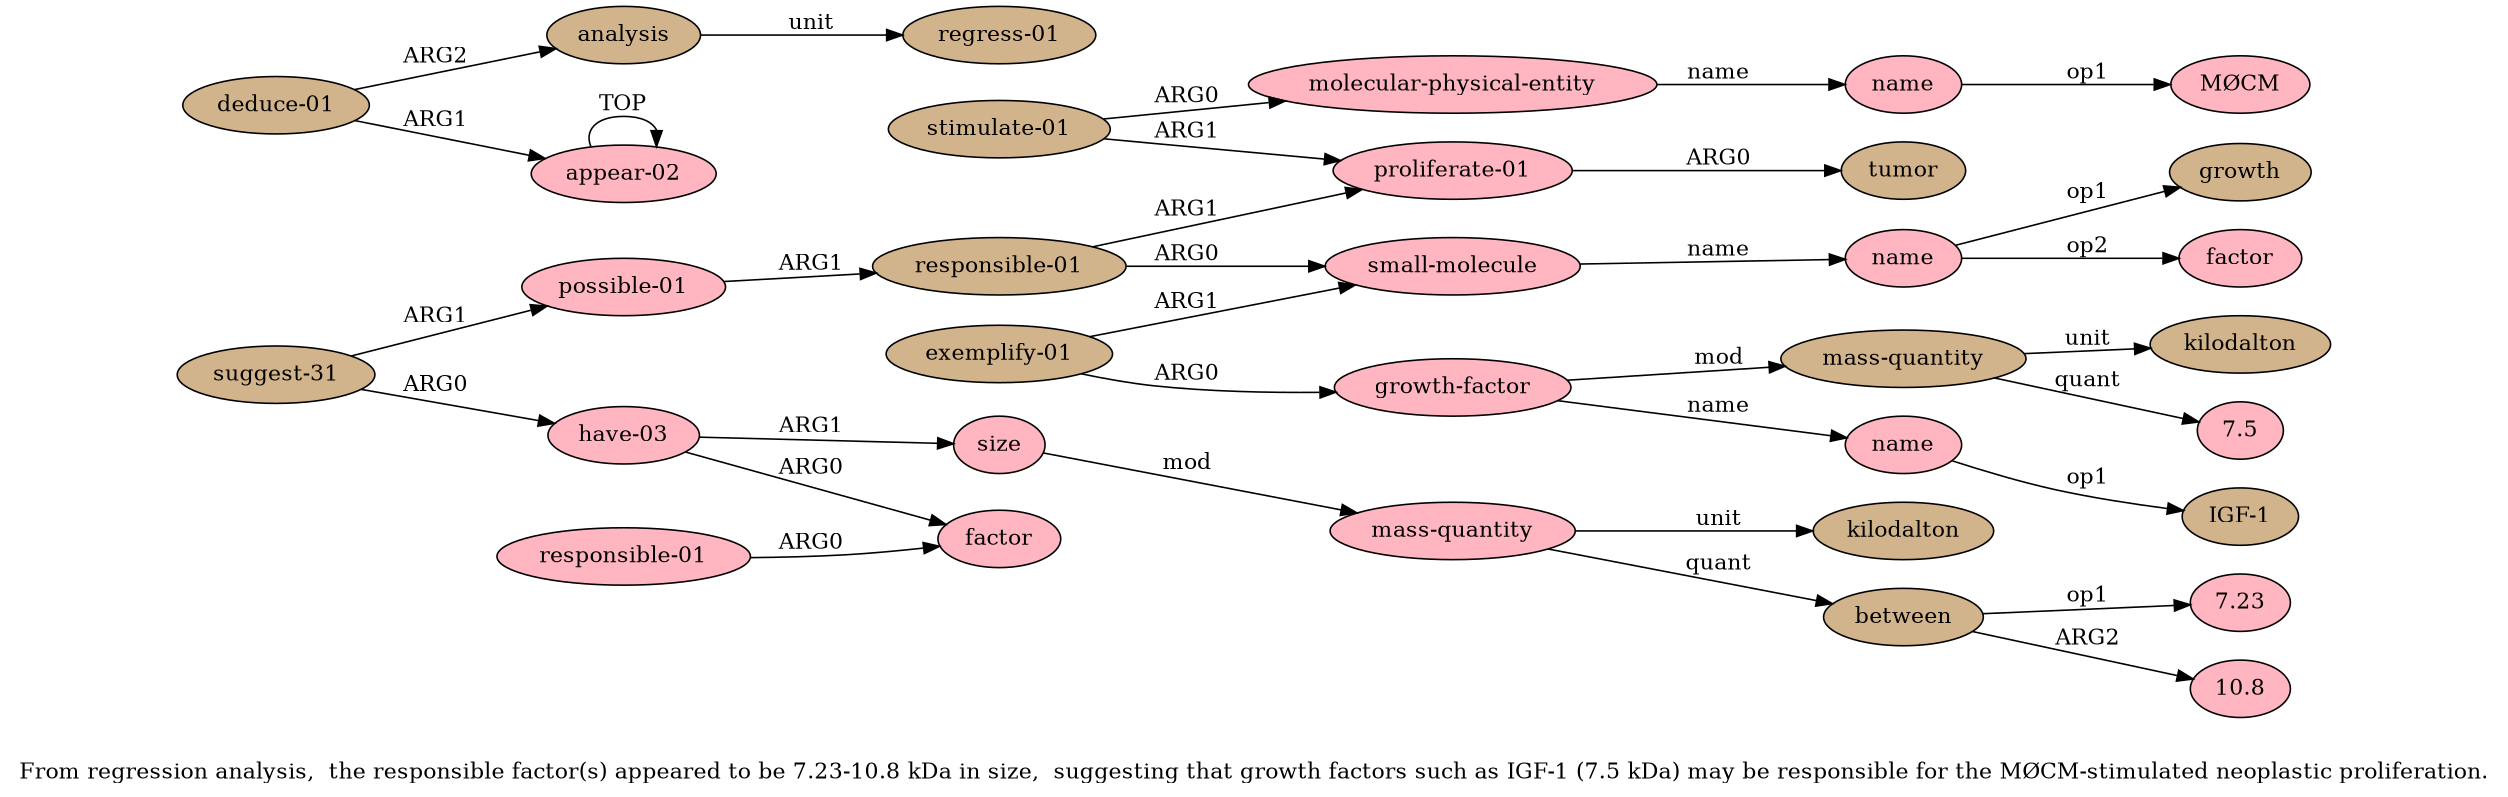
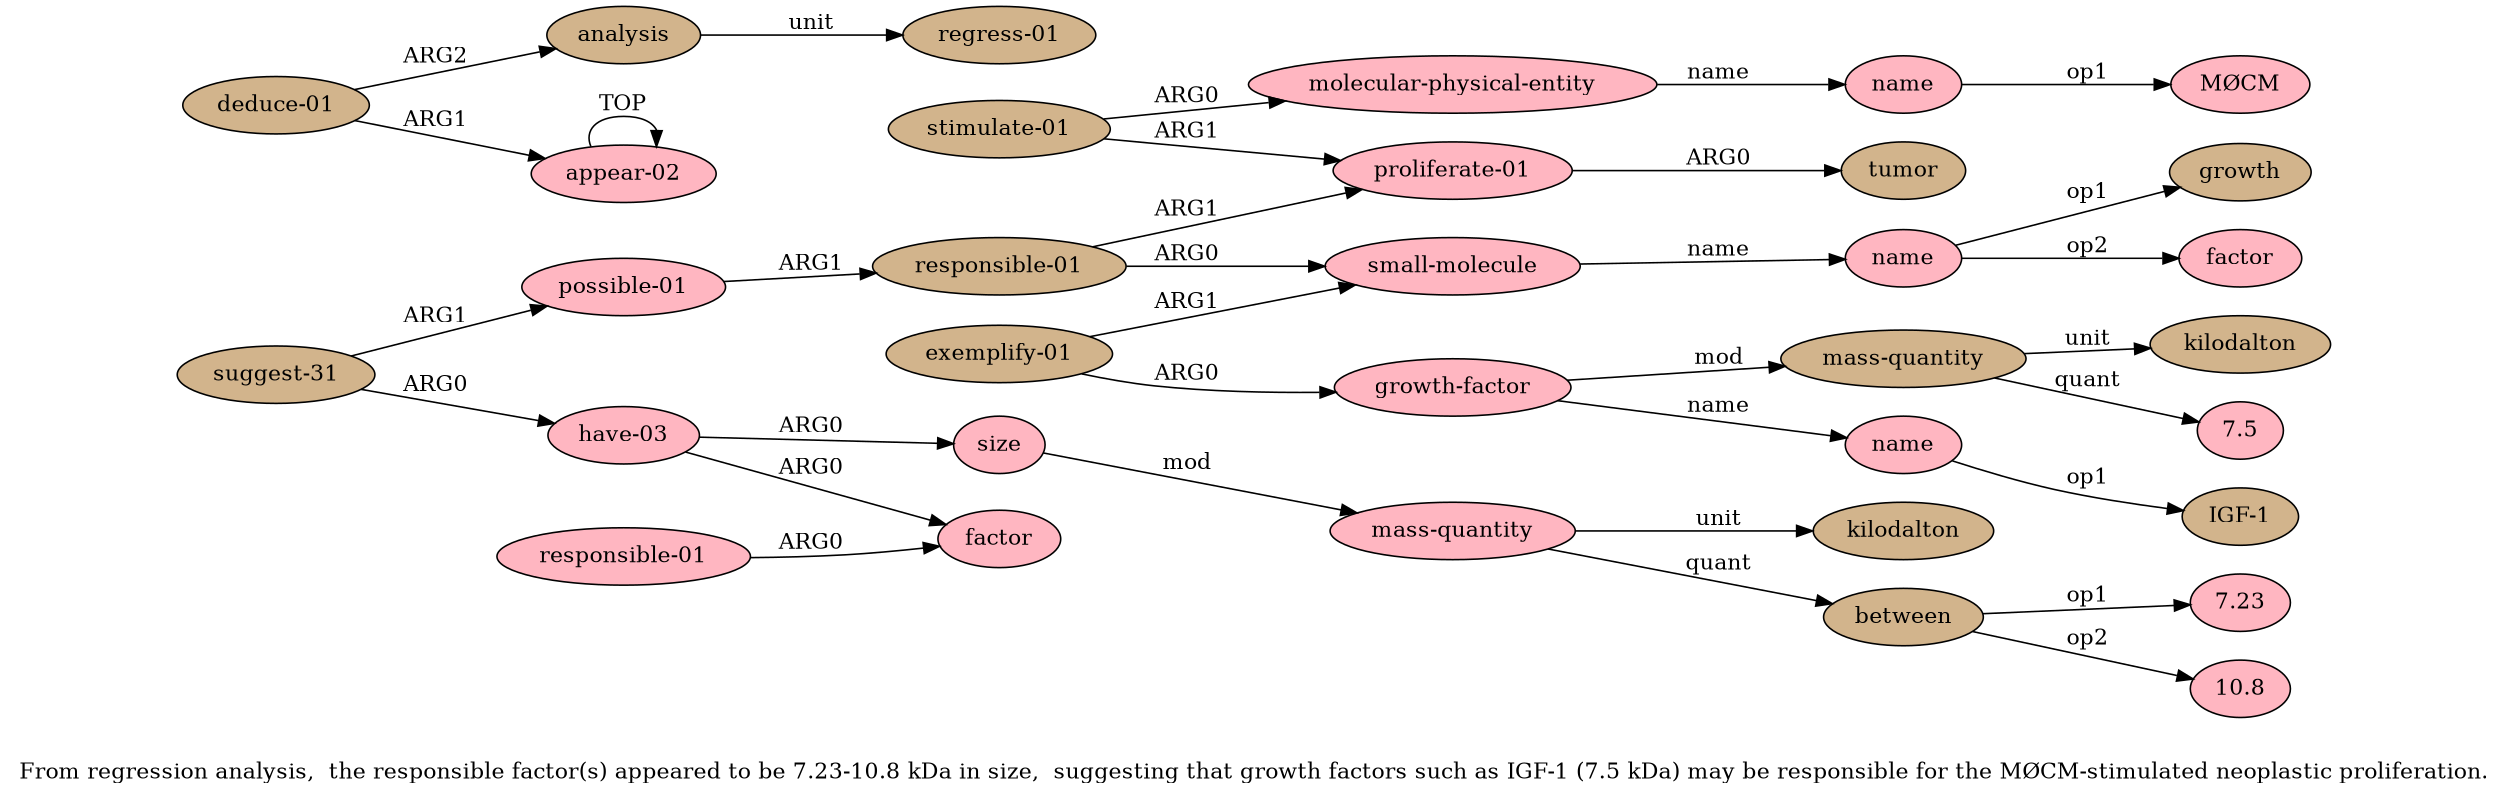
(812, 427) -> (812, 427)
(2088, 639) -> (2088, 639)
